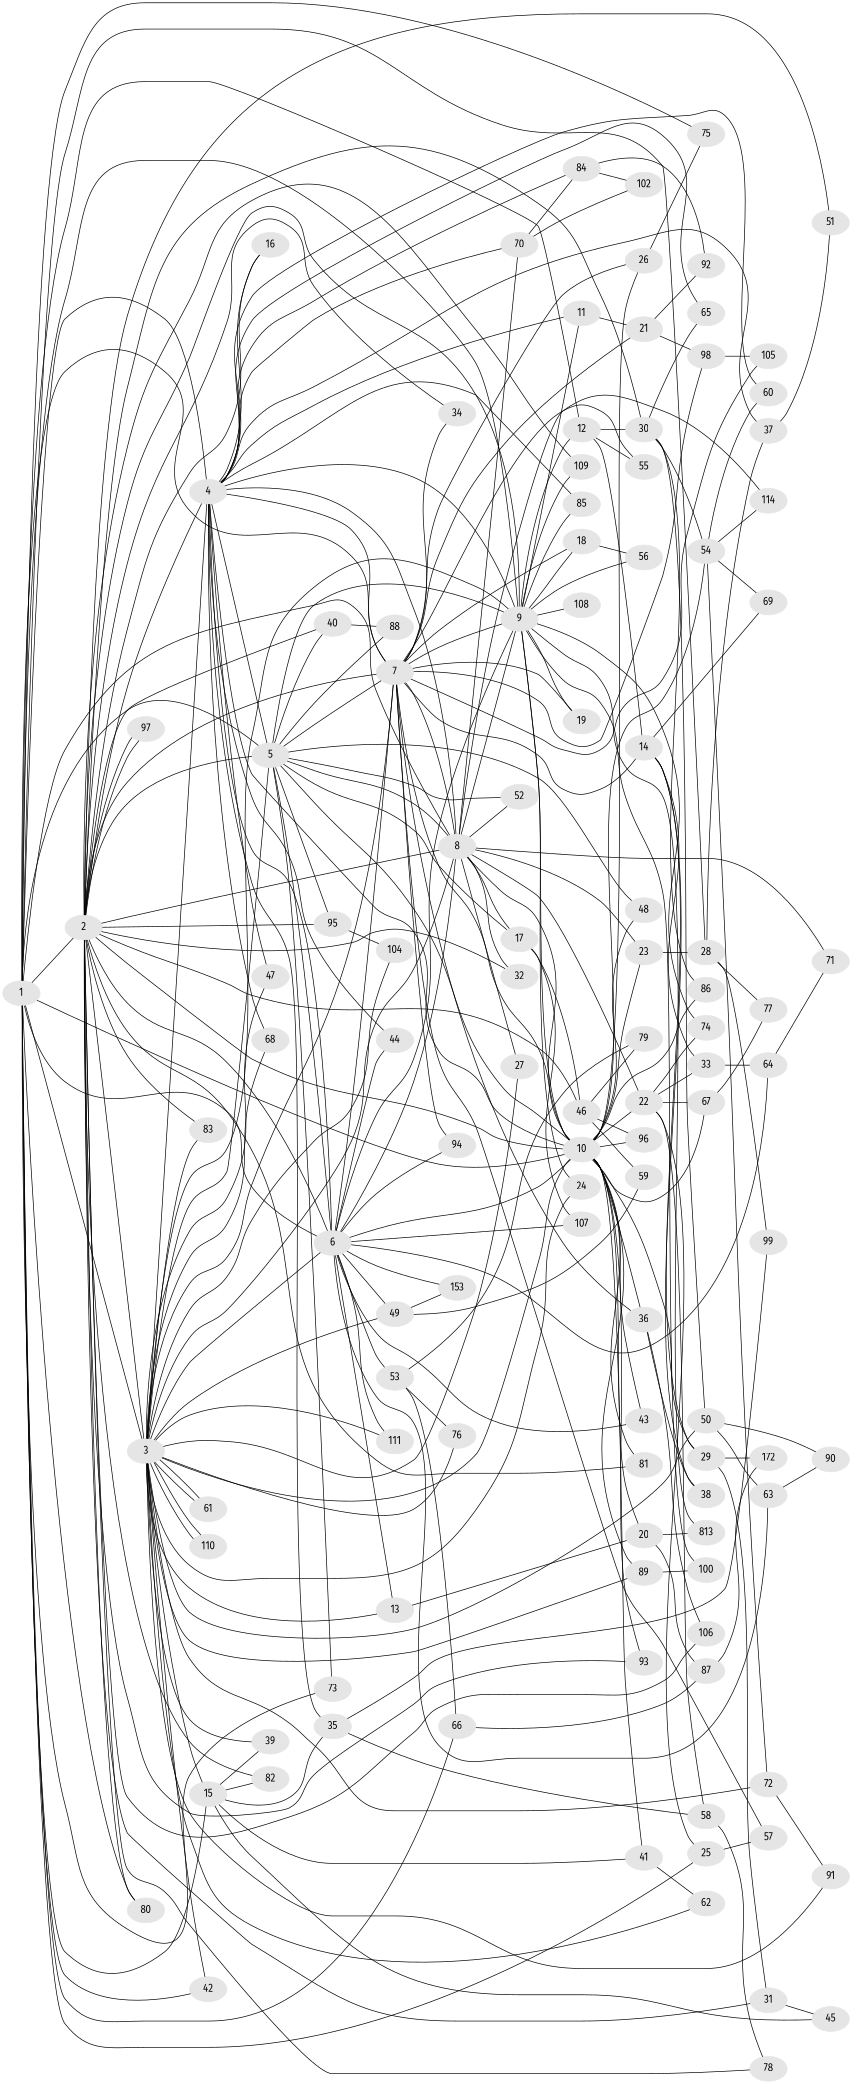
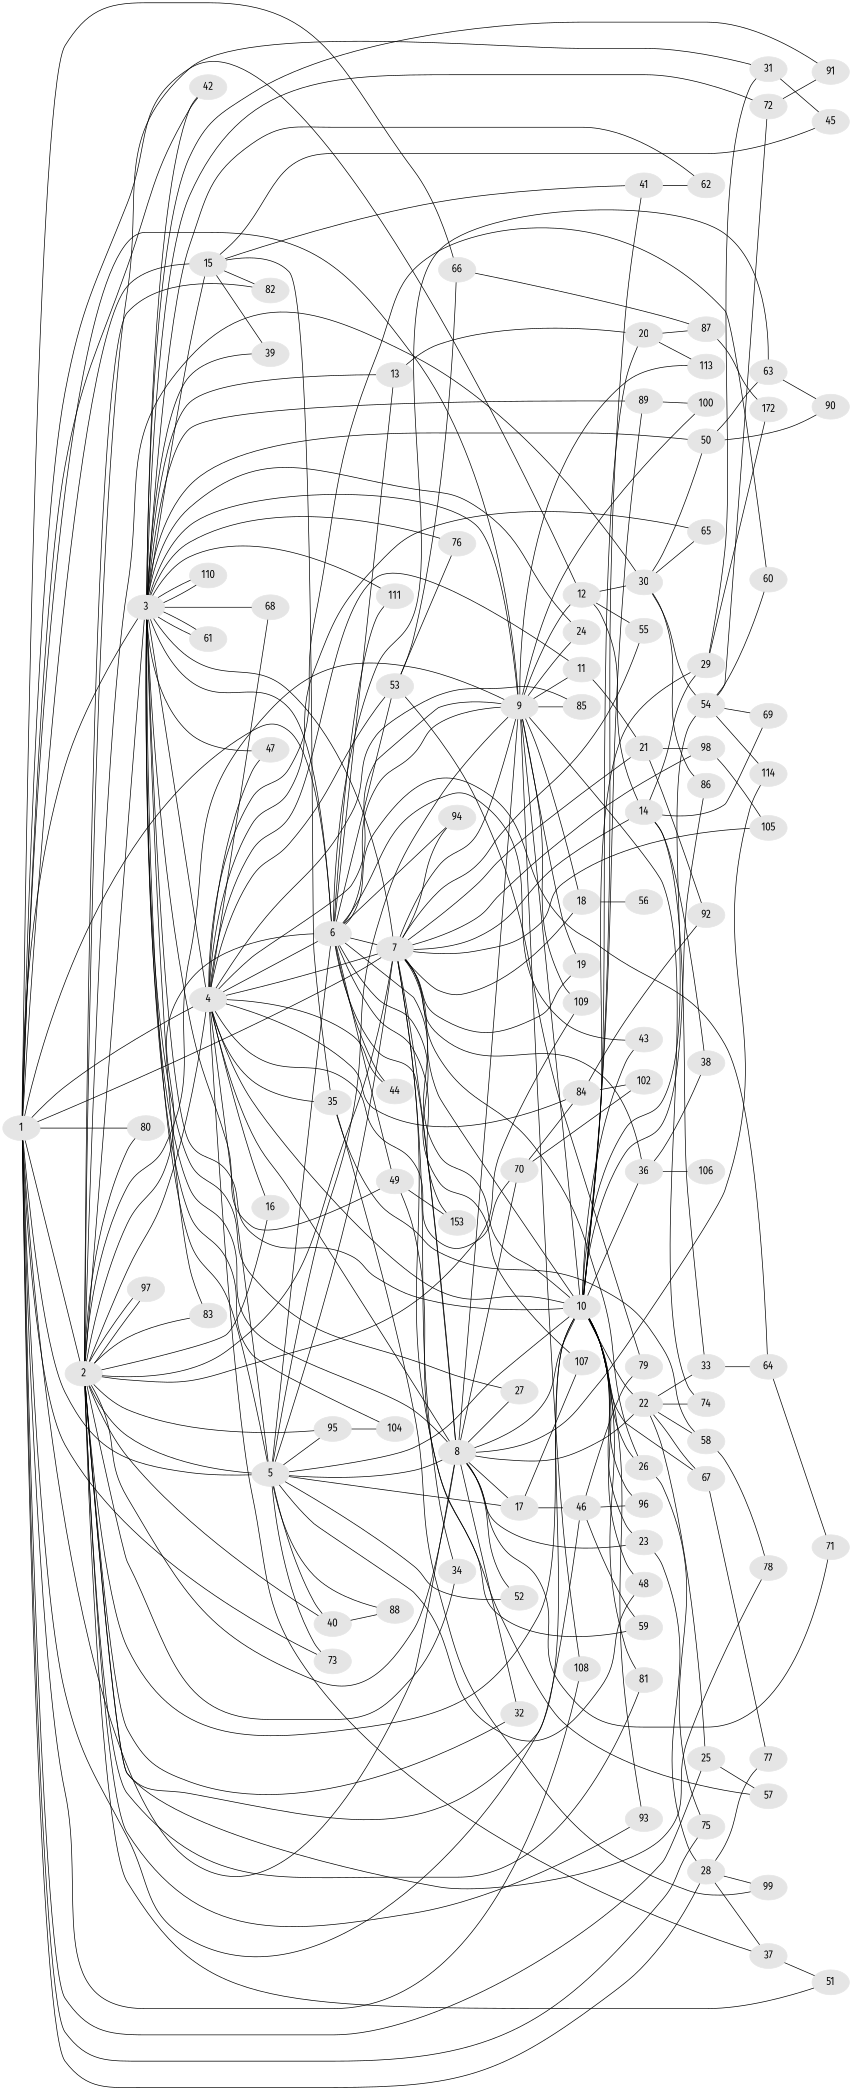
(576, 580) -> none
none -> (291, 841)
(706, 1533) -> (706, 367)
(116, 1729) -> none
none -> (73, 1907)
